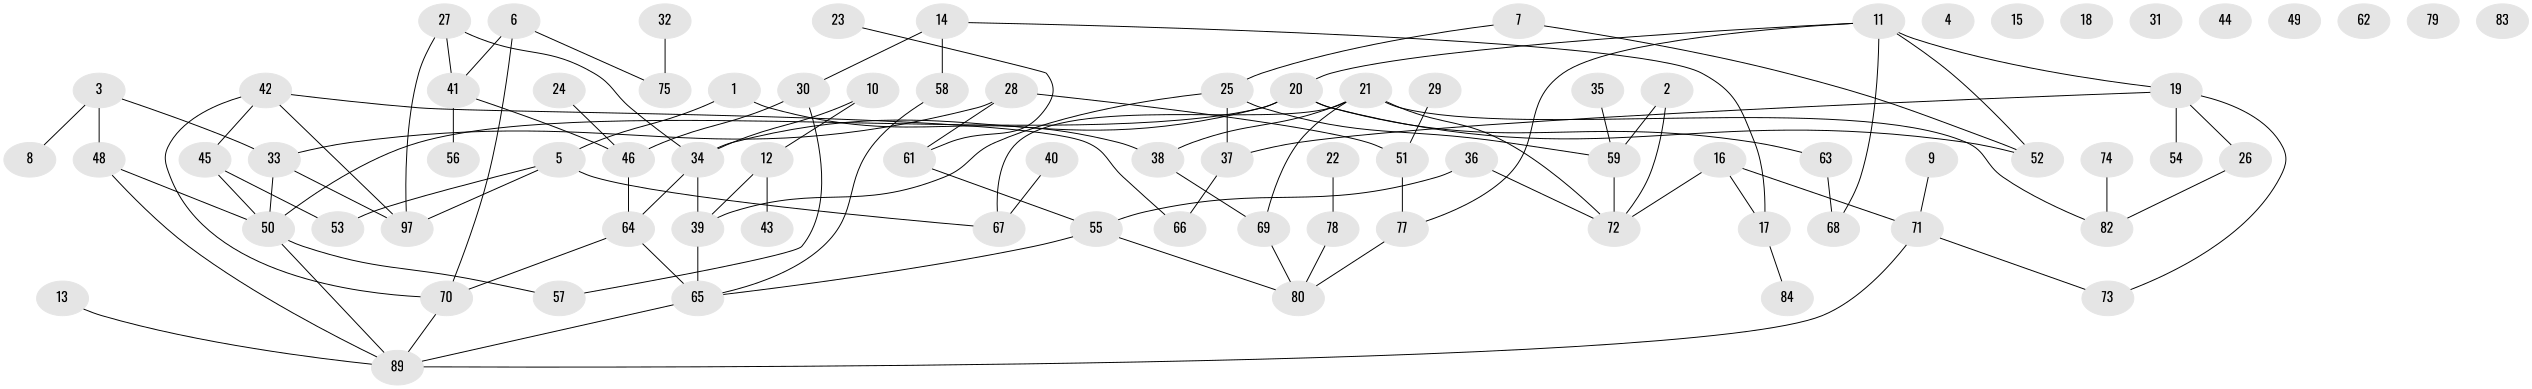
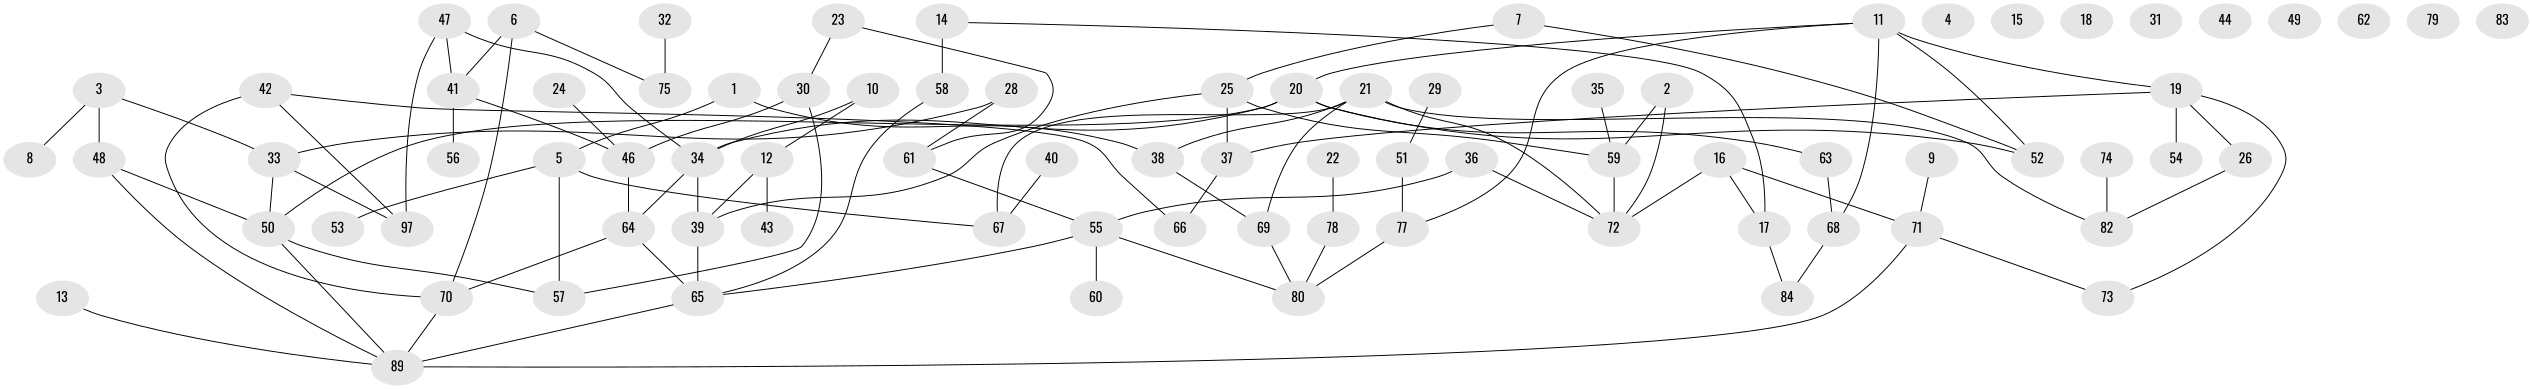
(445, 21) -> (445, 21)
(873, 56) -> (821, 56)
(1159, 108) -> none
(205, 160) -> none
(491, 191) -> (559, 229)
none -> (1810, 264)
none -> (1096, 298)
